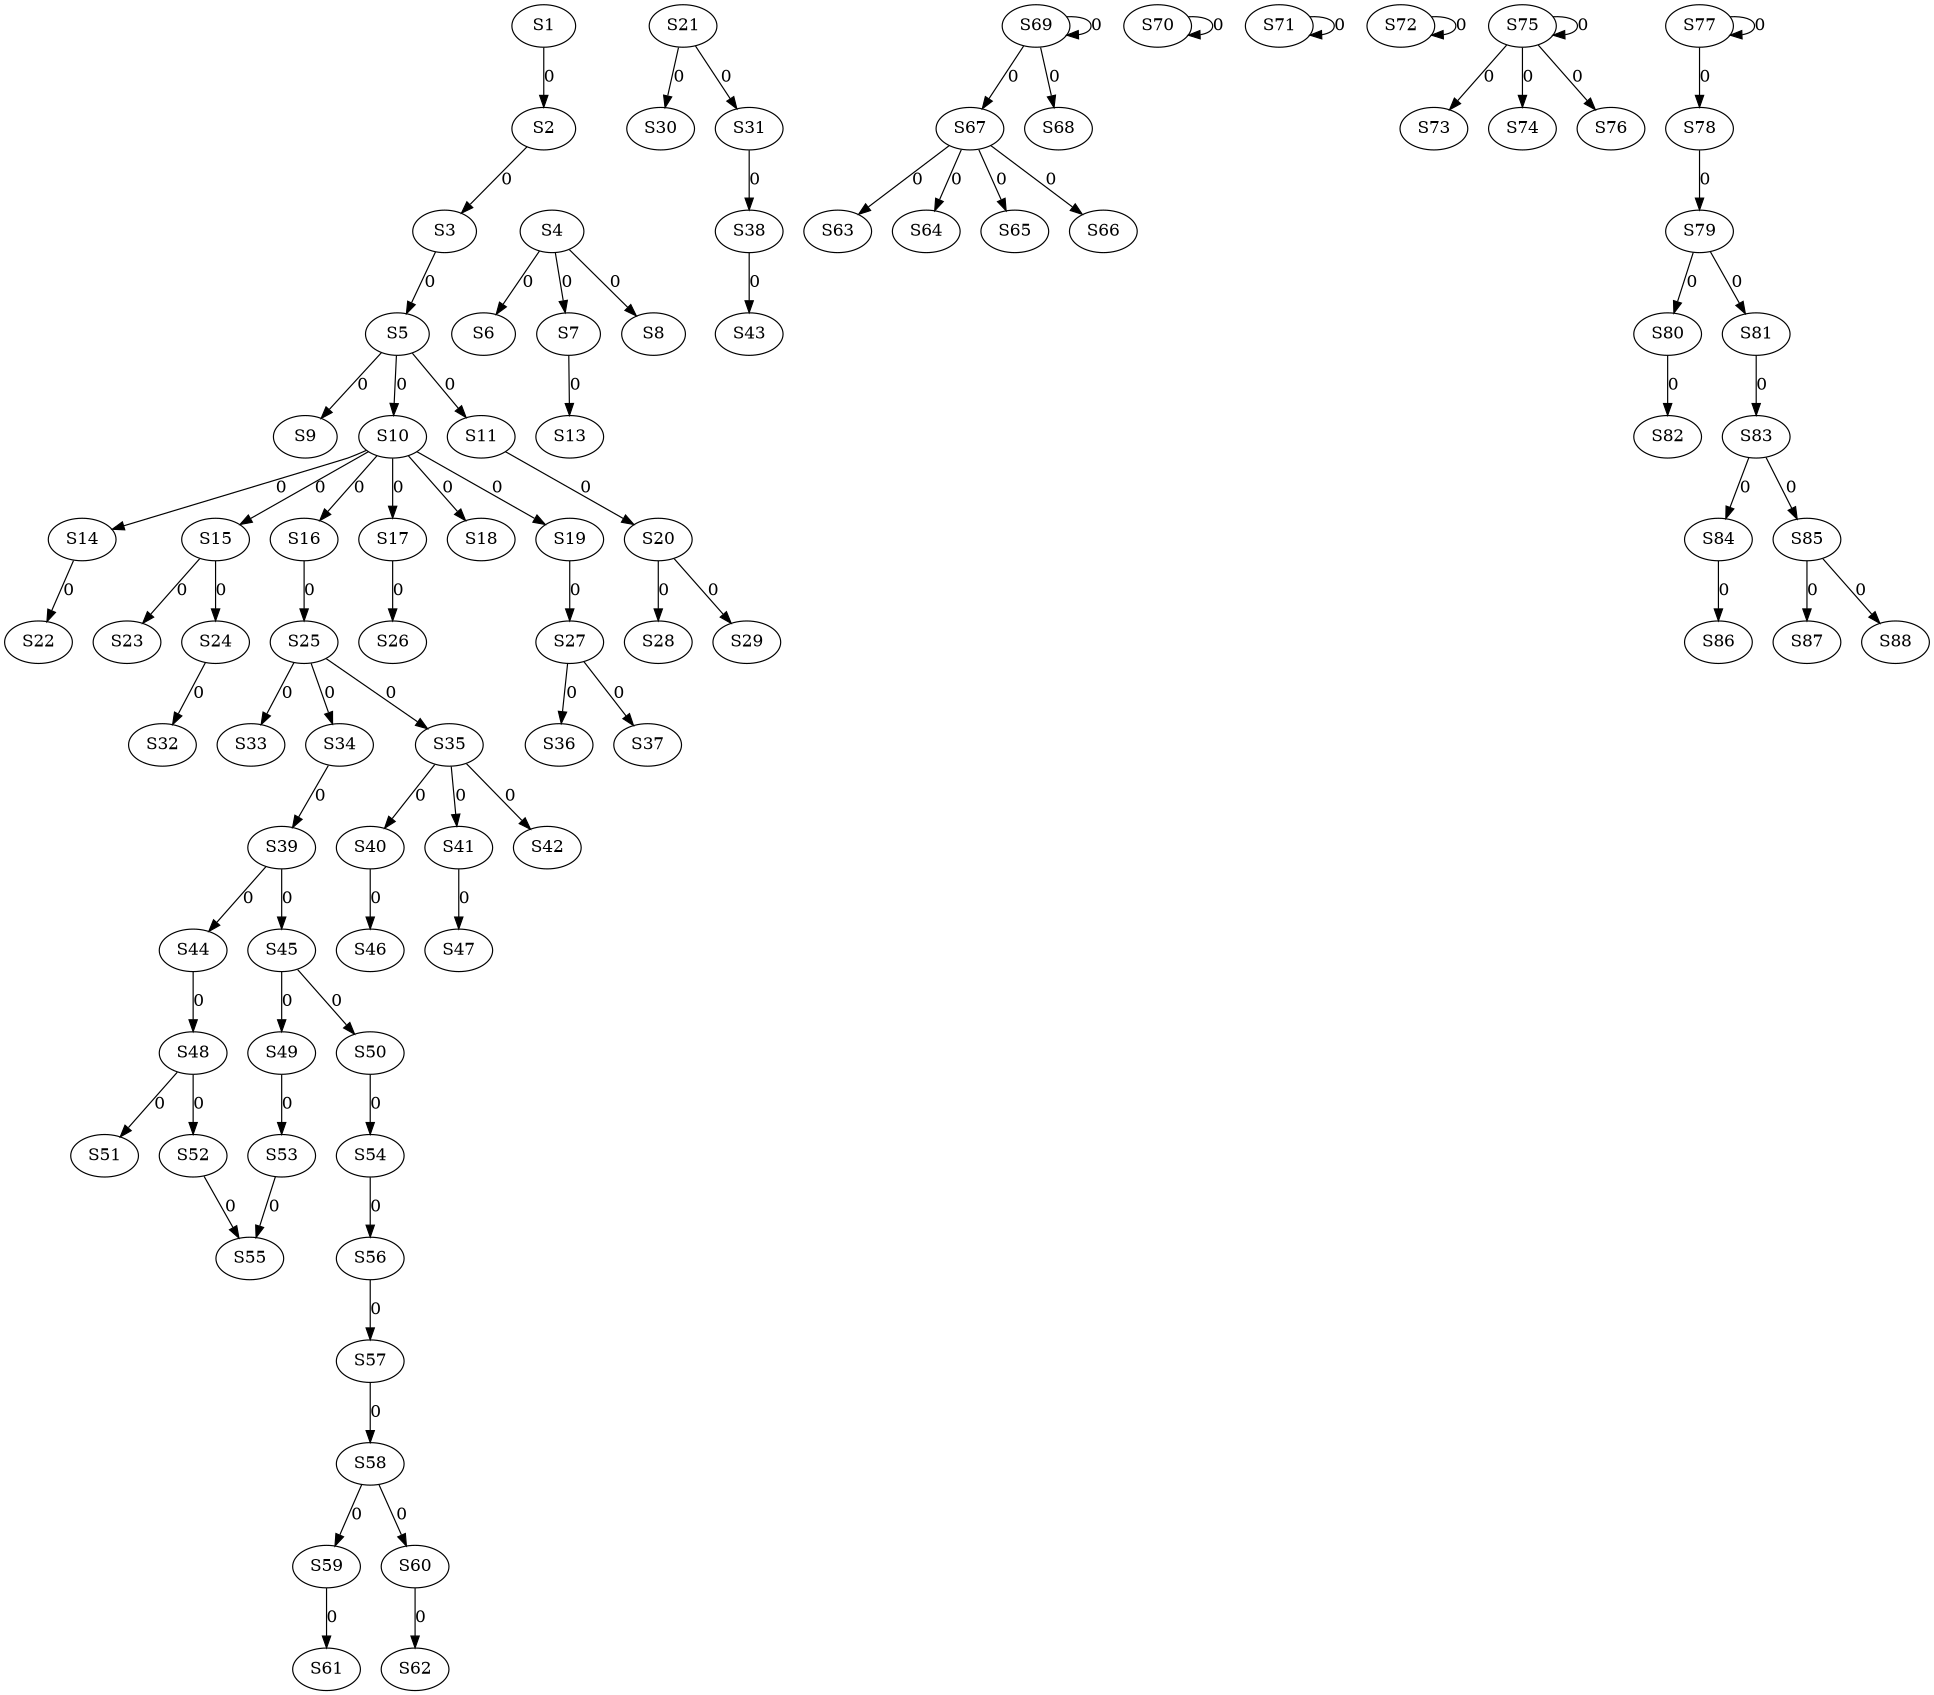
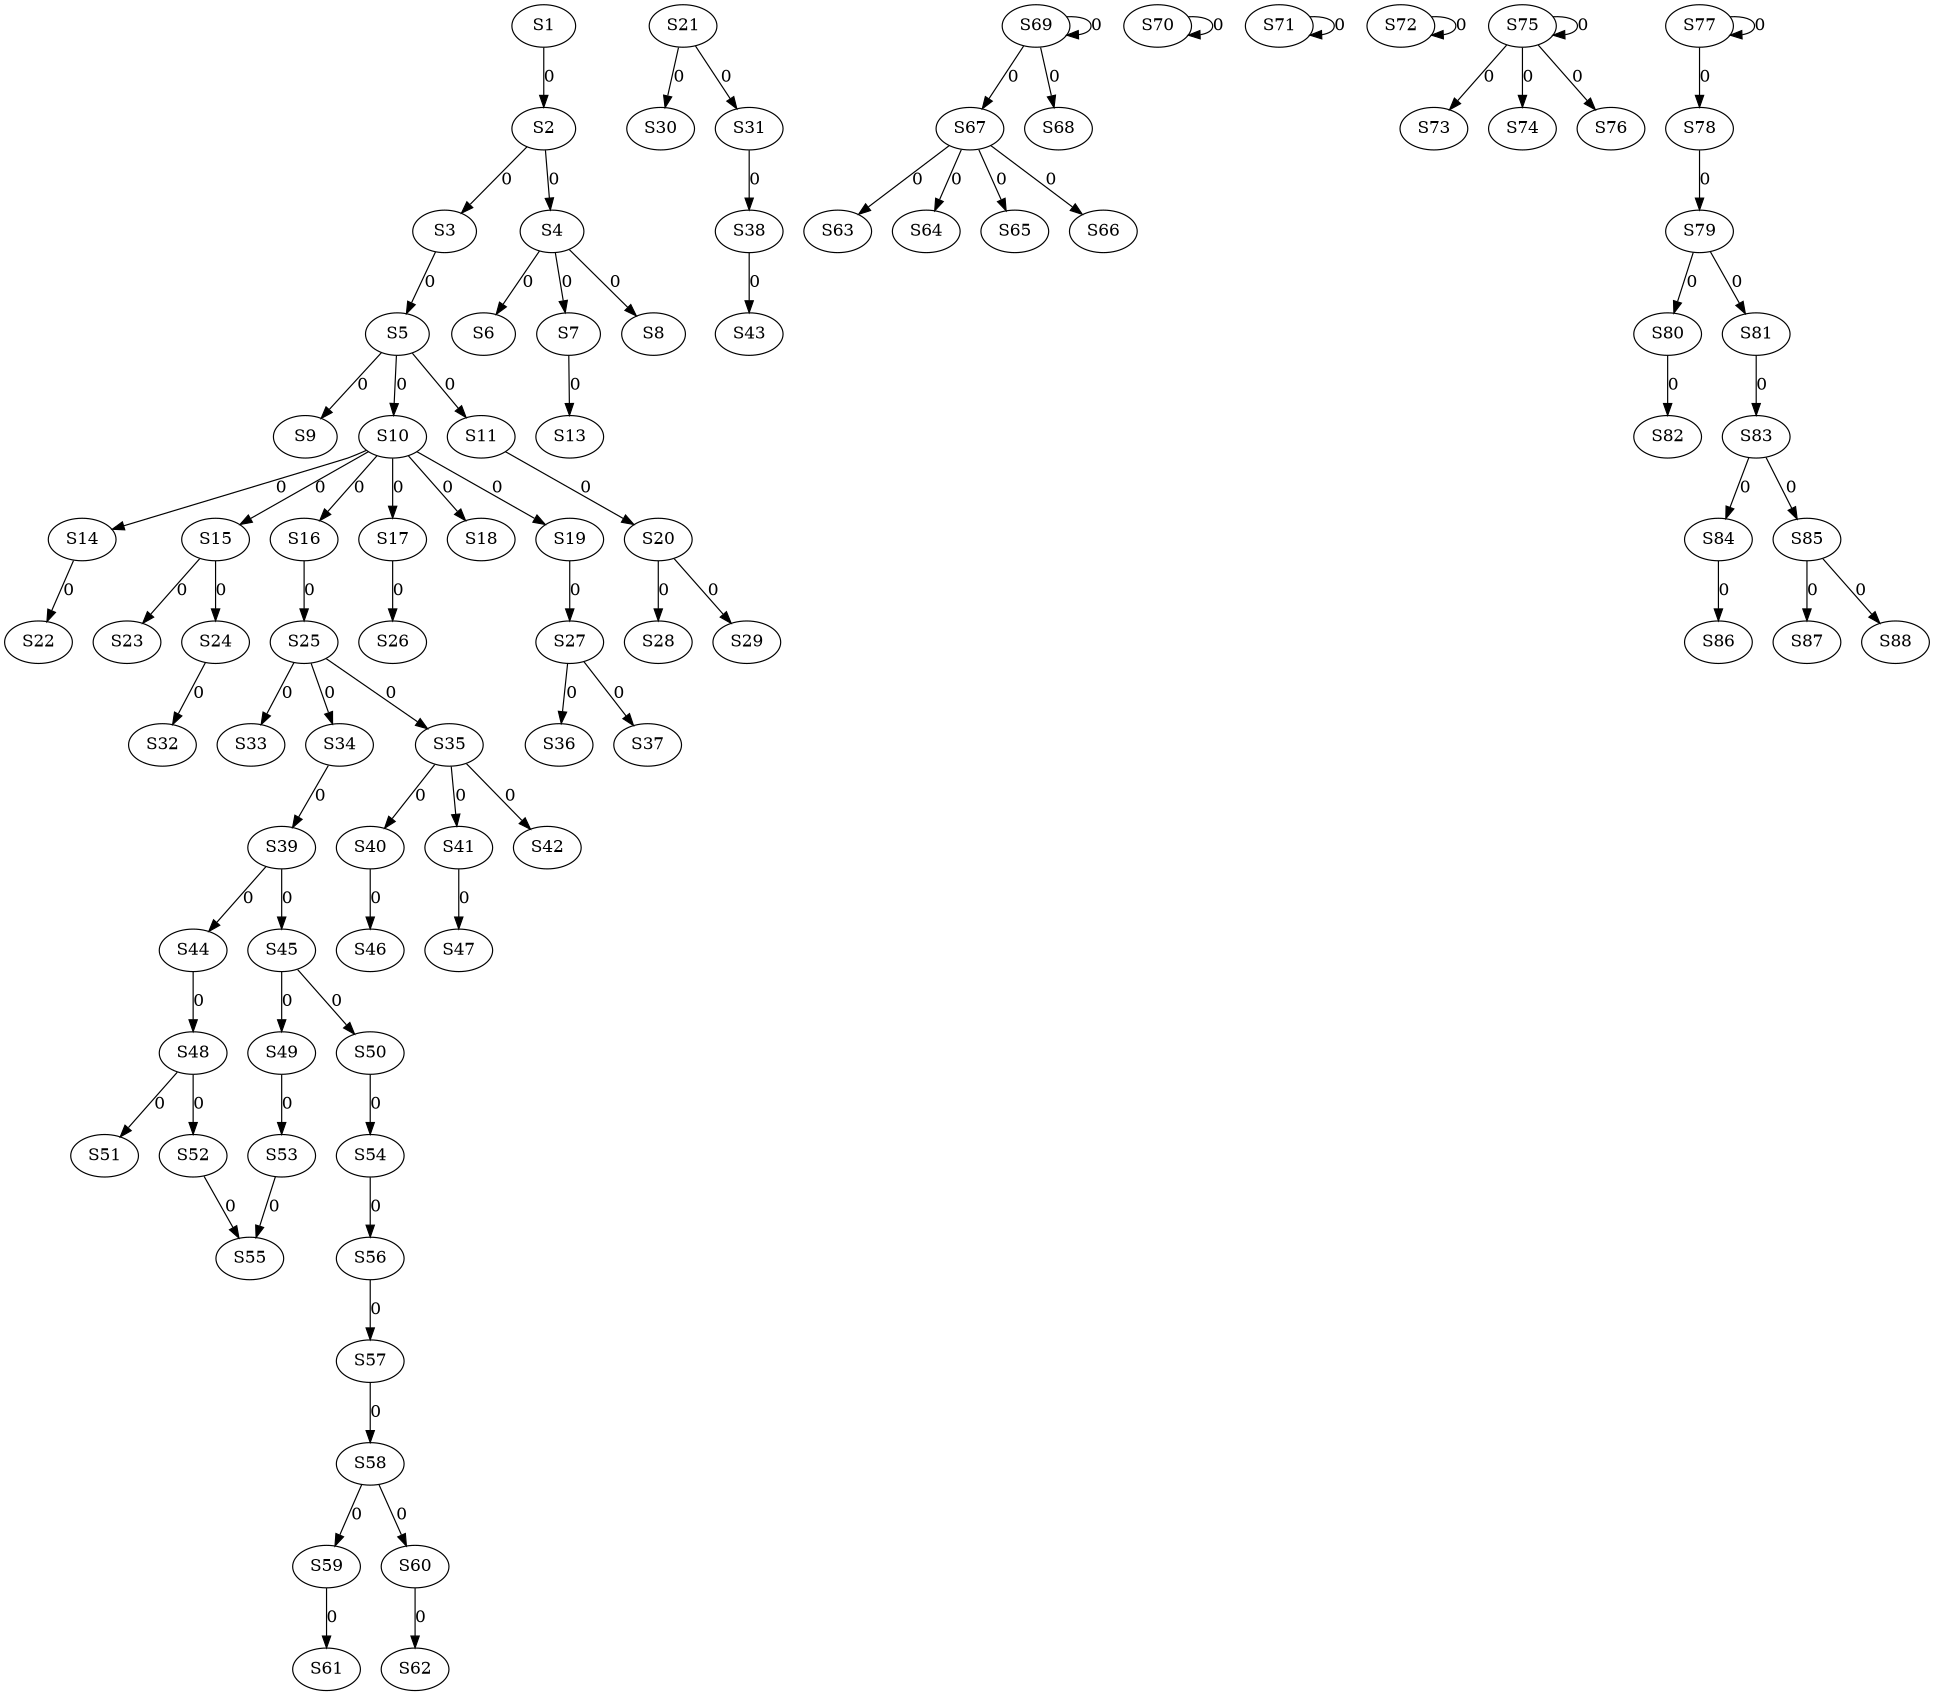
none -> (547, 174)
